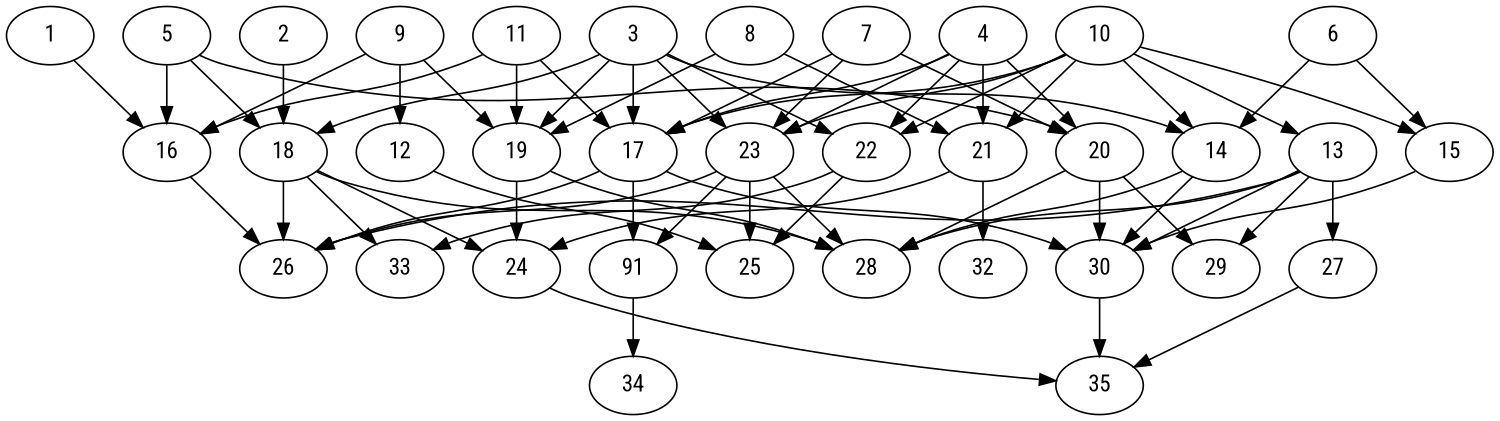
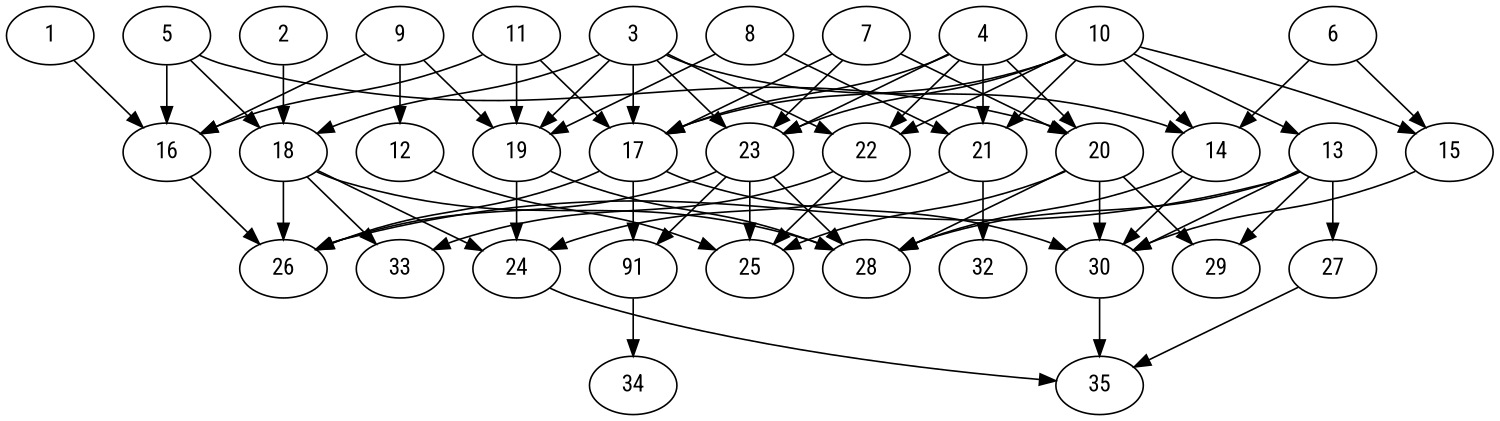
none -> (946, 207)
